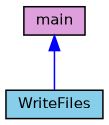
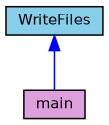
(54, 70) -> (54, 70)
